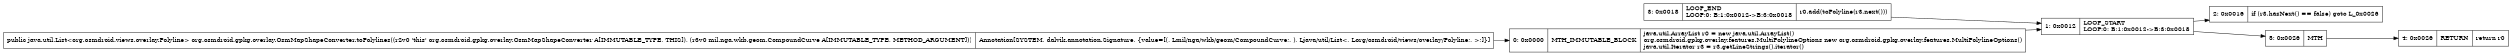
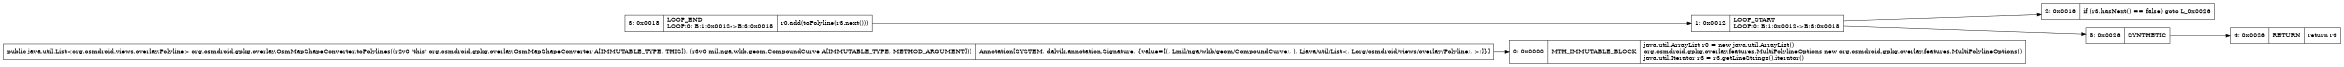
(2031, 30) -> none
(2315, 38) -> (2147, 35)
(2490, 38) -> (2322, 35)
